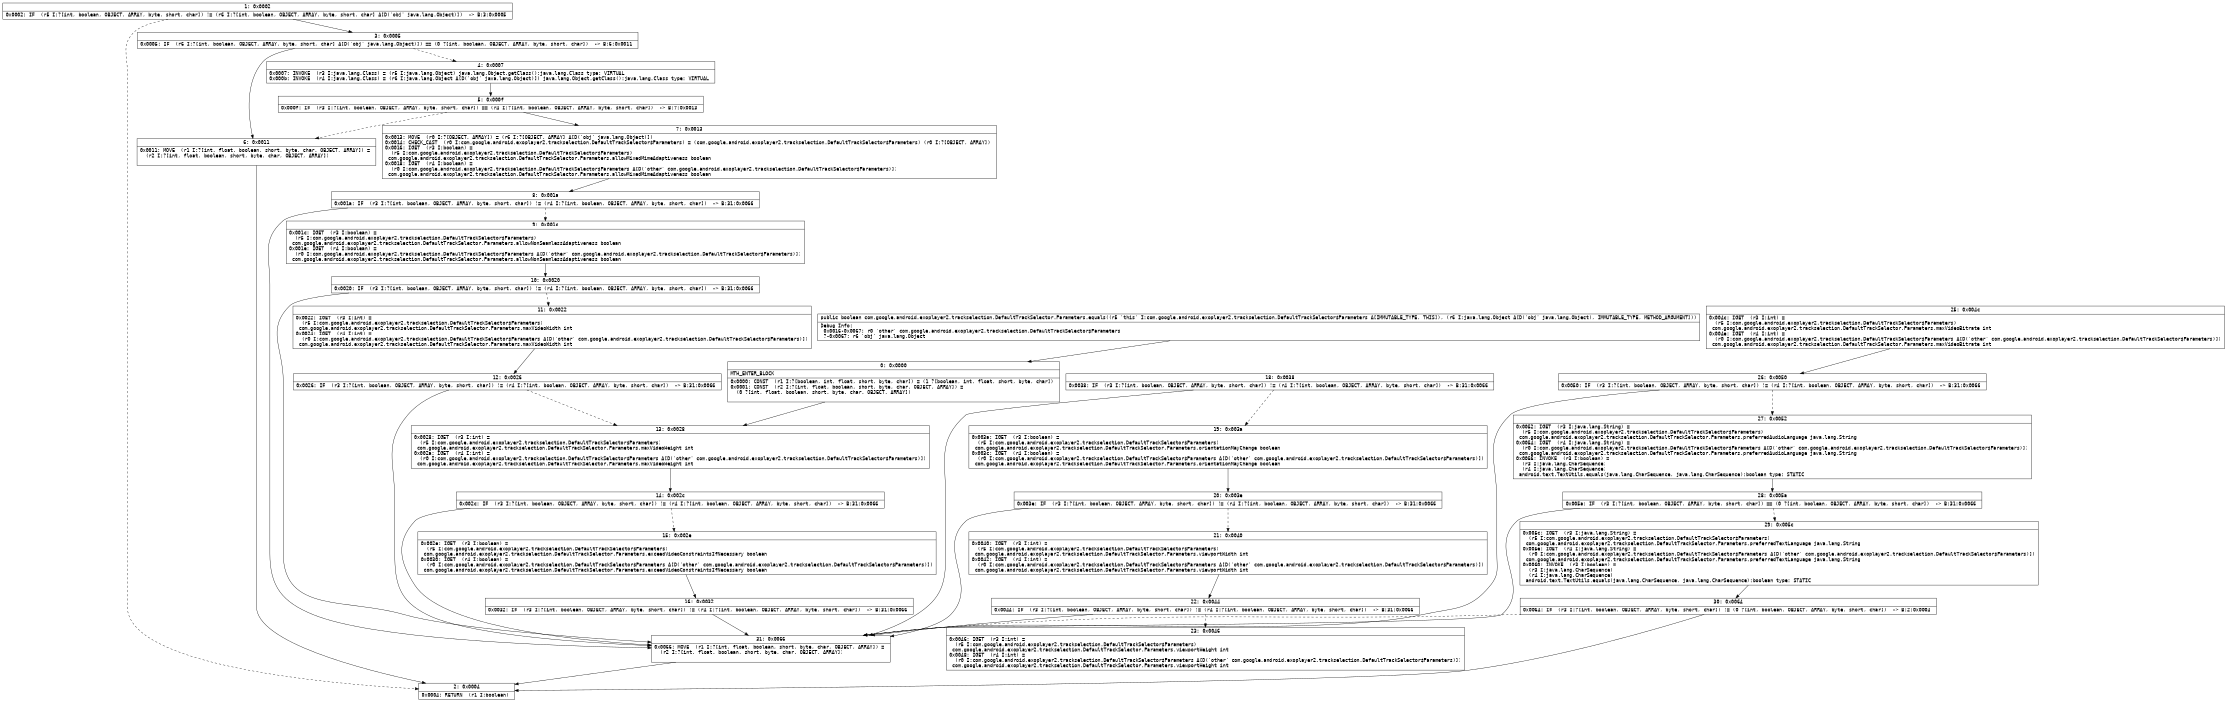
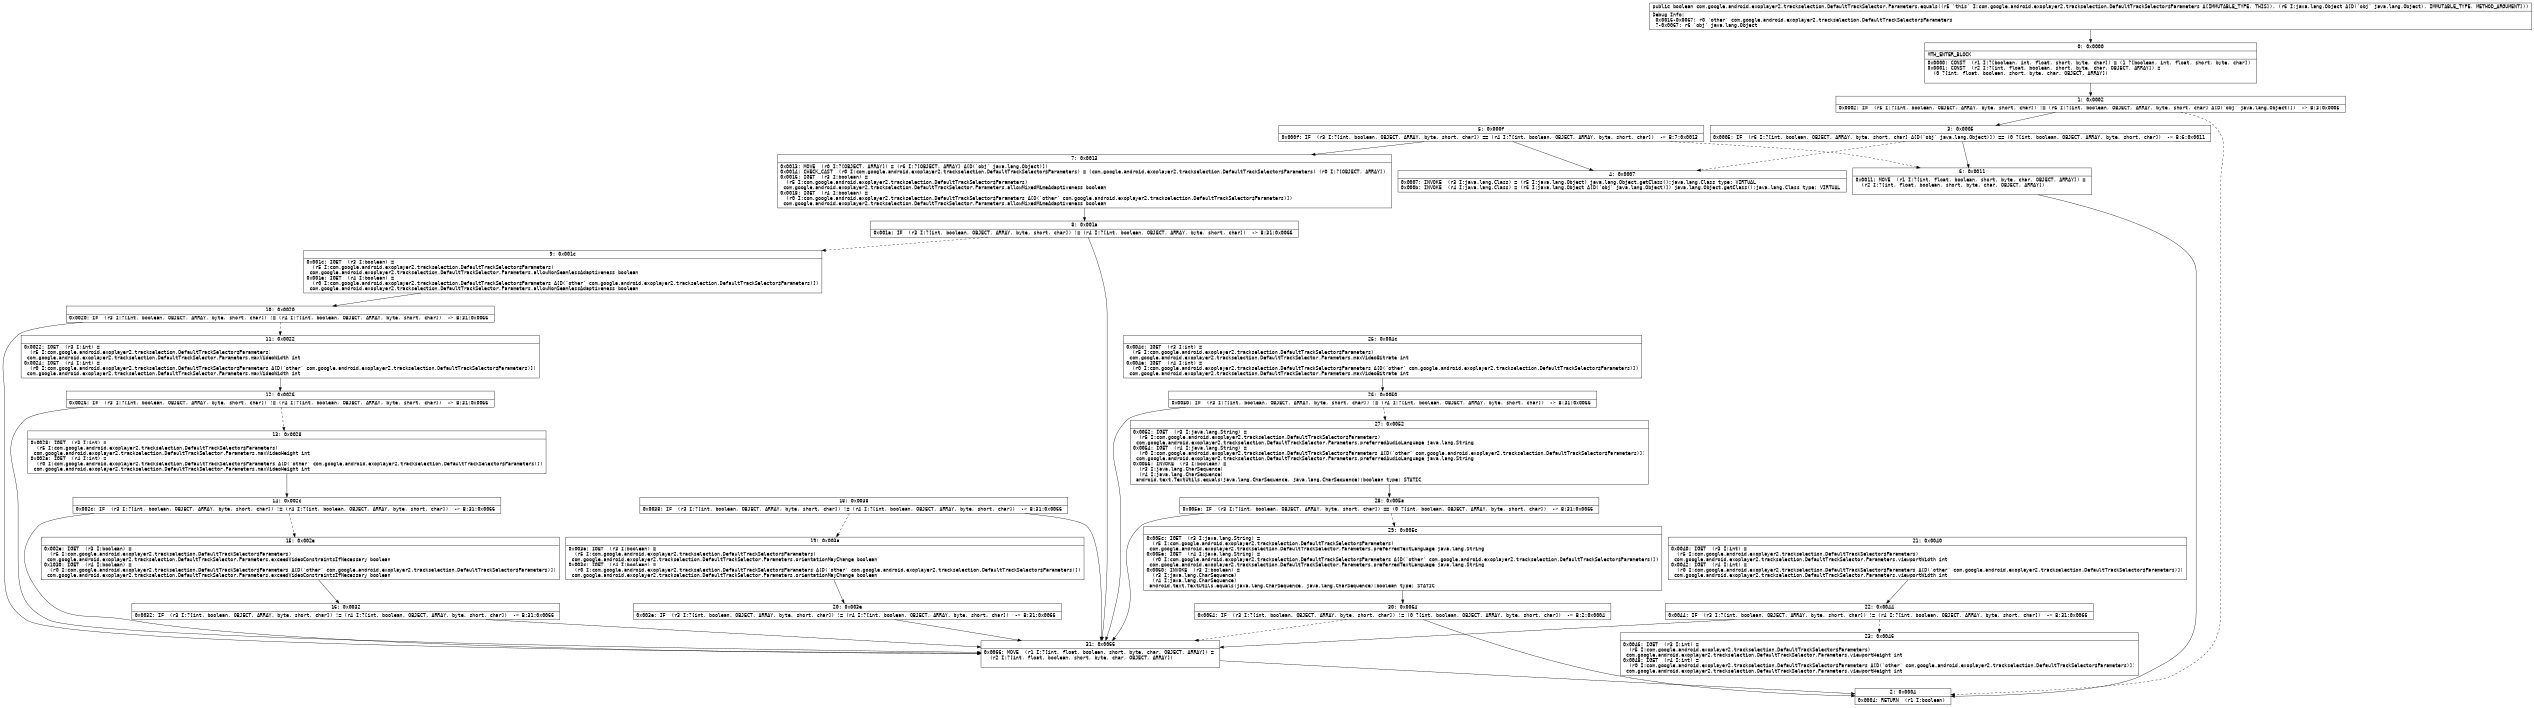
(491, 88) -> (1551, 156)
(786, 413) -> (2091, 88)
(1228, 518) -> none
(466, 560) -> (89, 565)
